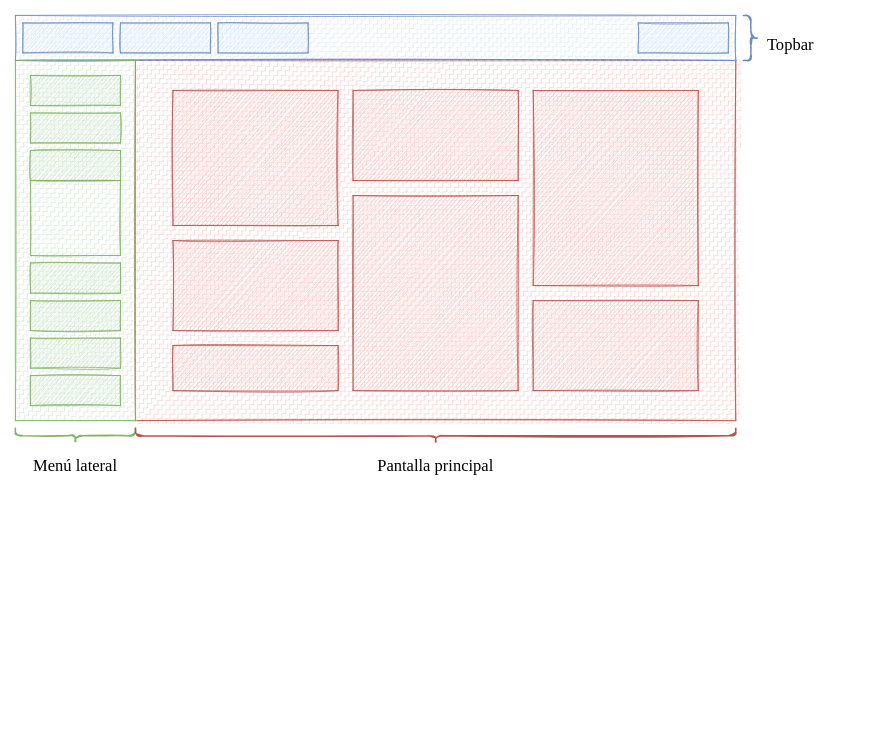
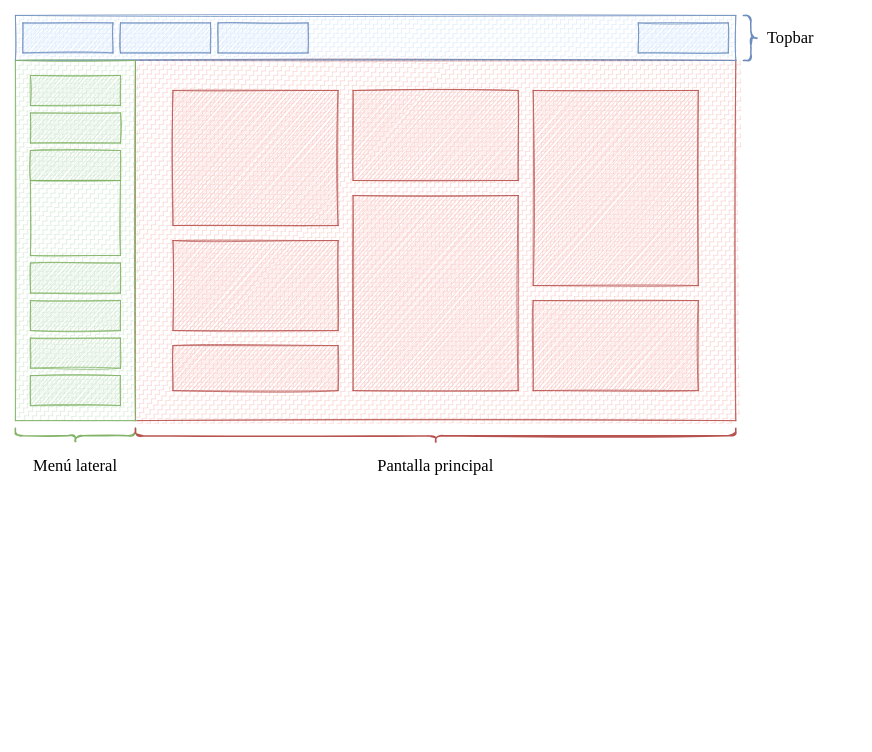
(810, 45) -> (810, 38)
